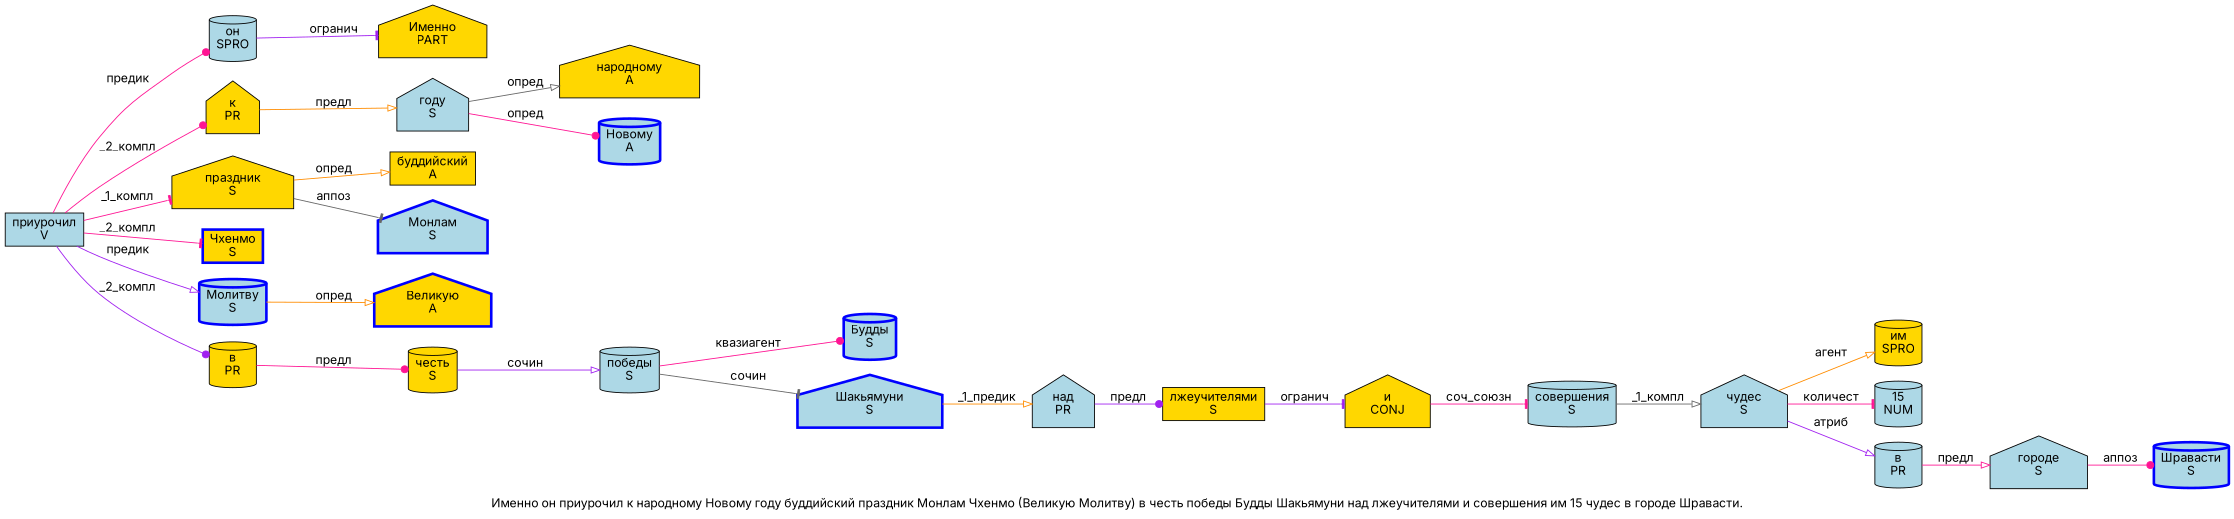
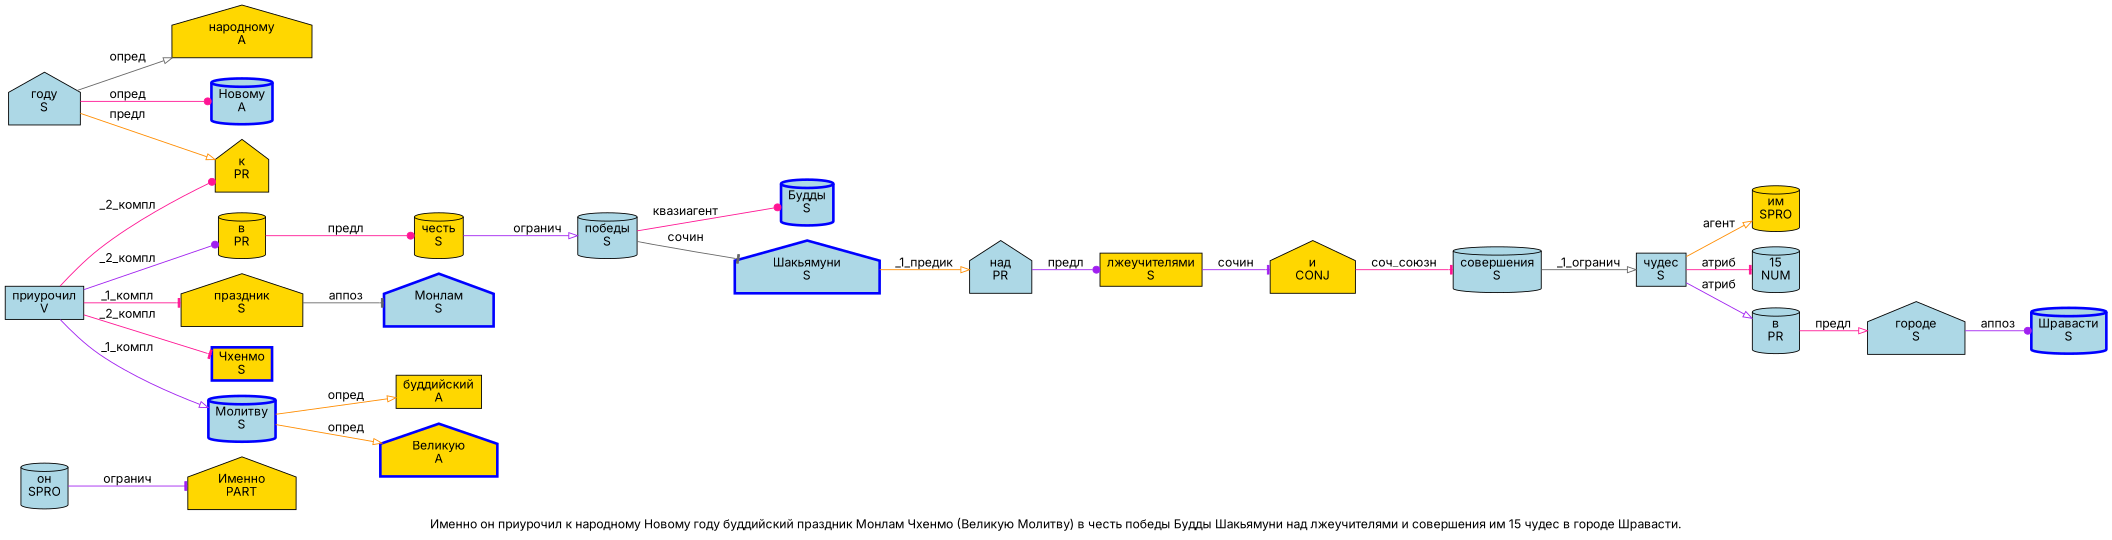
(324, 109) -> (144, 135)
(114, 120) -> none
(337, 176) -> (332, 407)
(128, 250) -> (128, 348)
(525, 363) -> (538, 229)
(1305, 397) -> (1236, 263)
(1658, 397) -> (1589, 263)
(1831, 397) -> (1719, 263)
(1744, 404) -> (1661, 270)
(2117, 465) -> (1995, 331)
